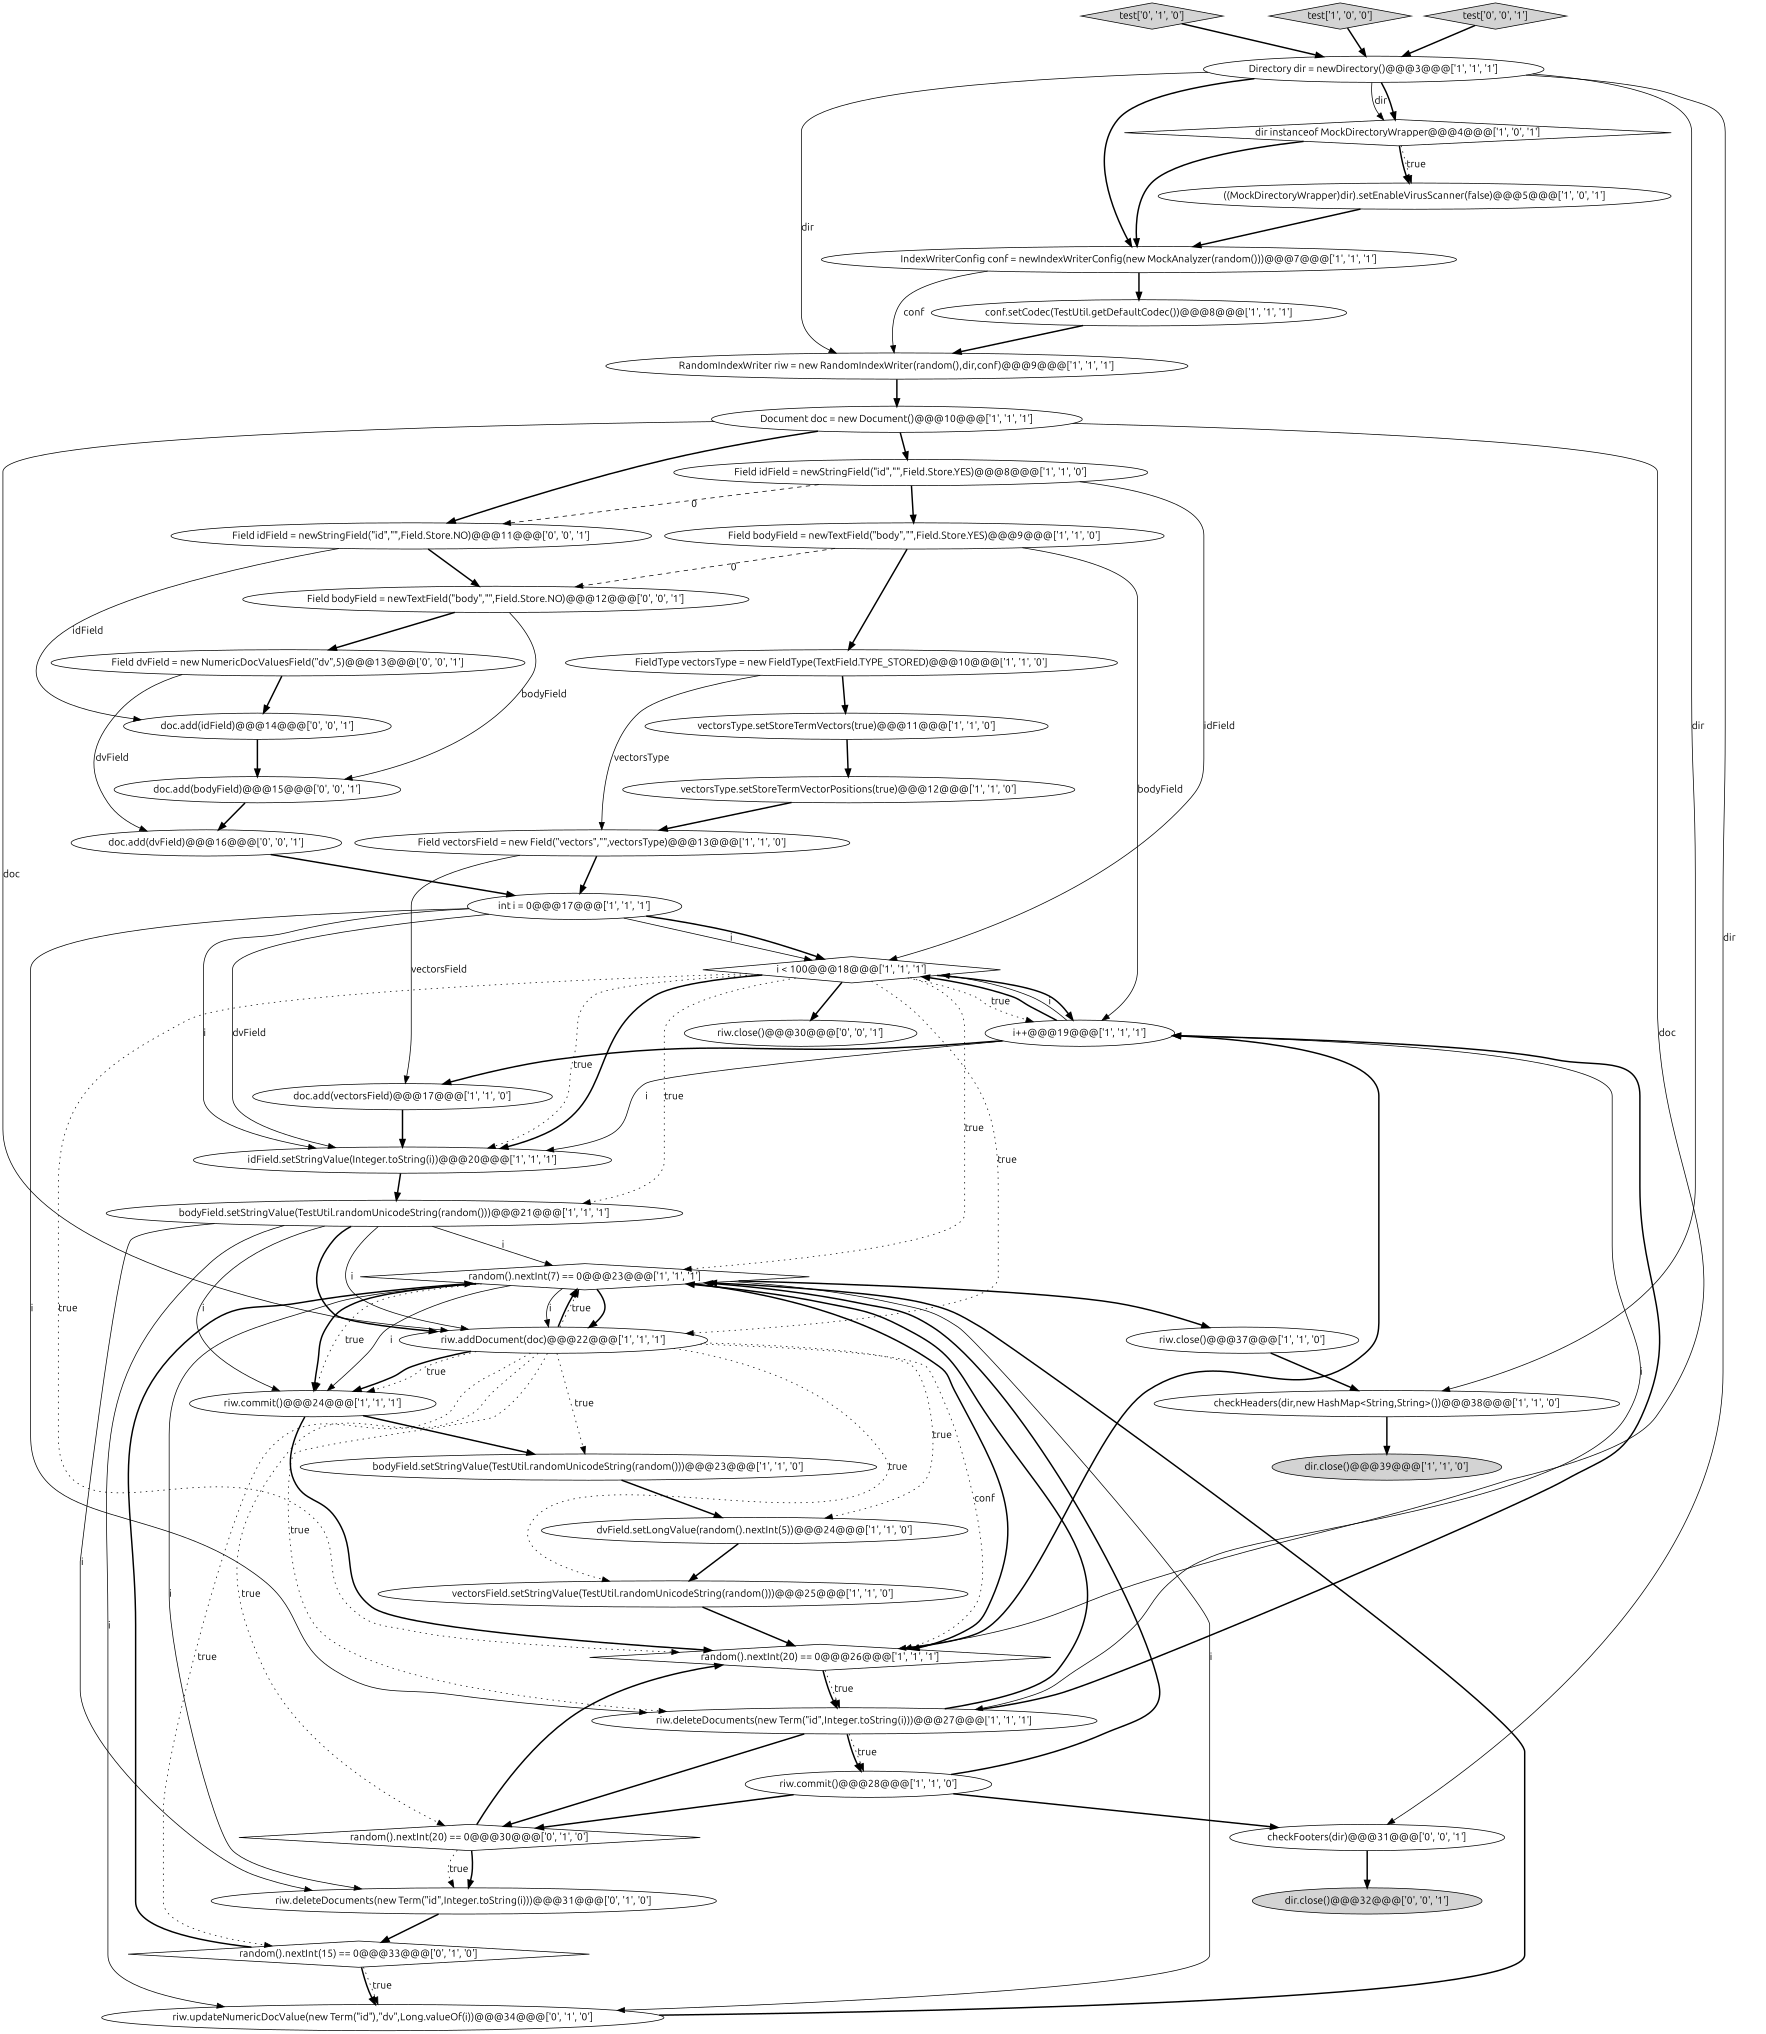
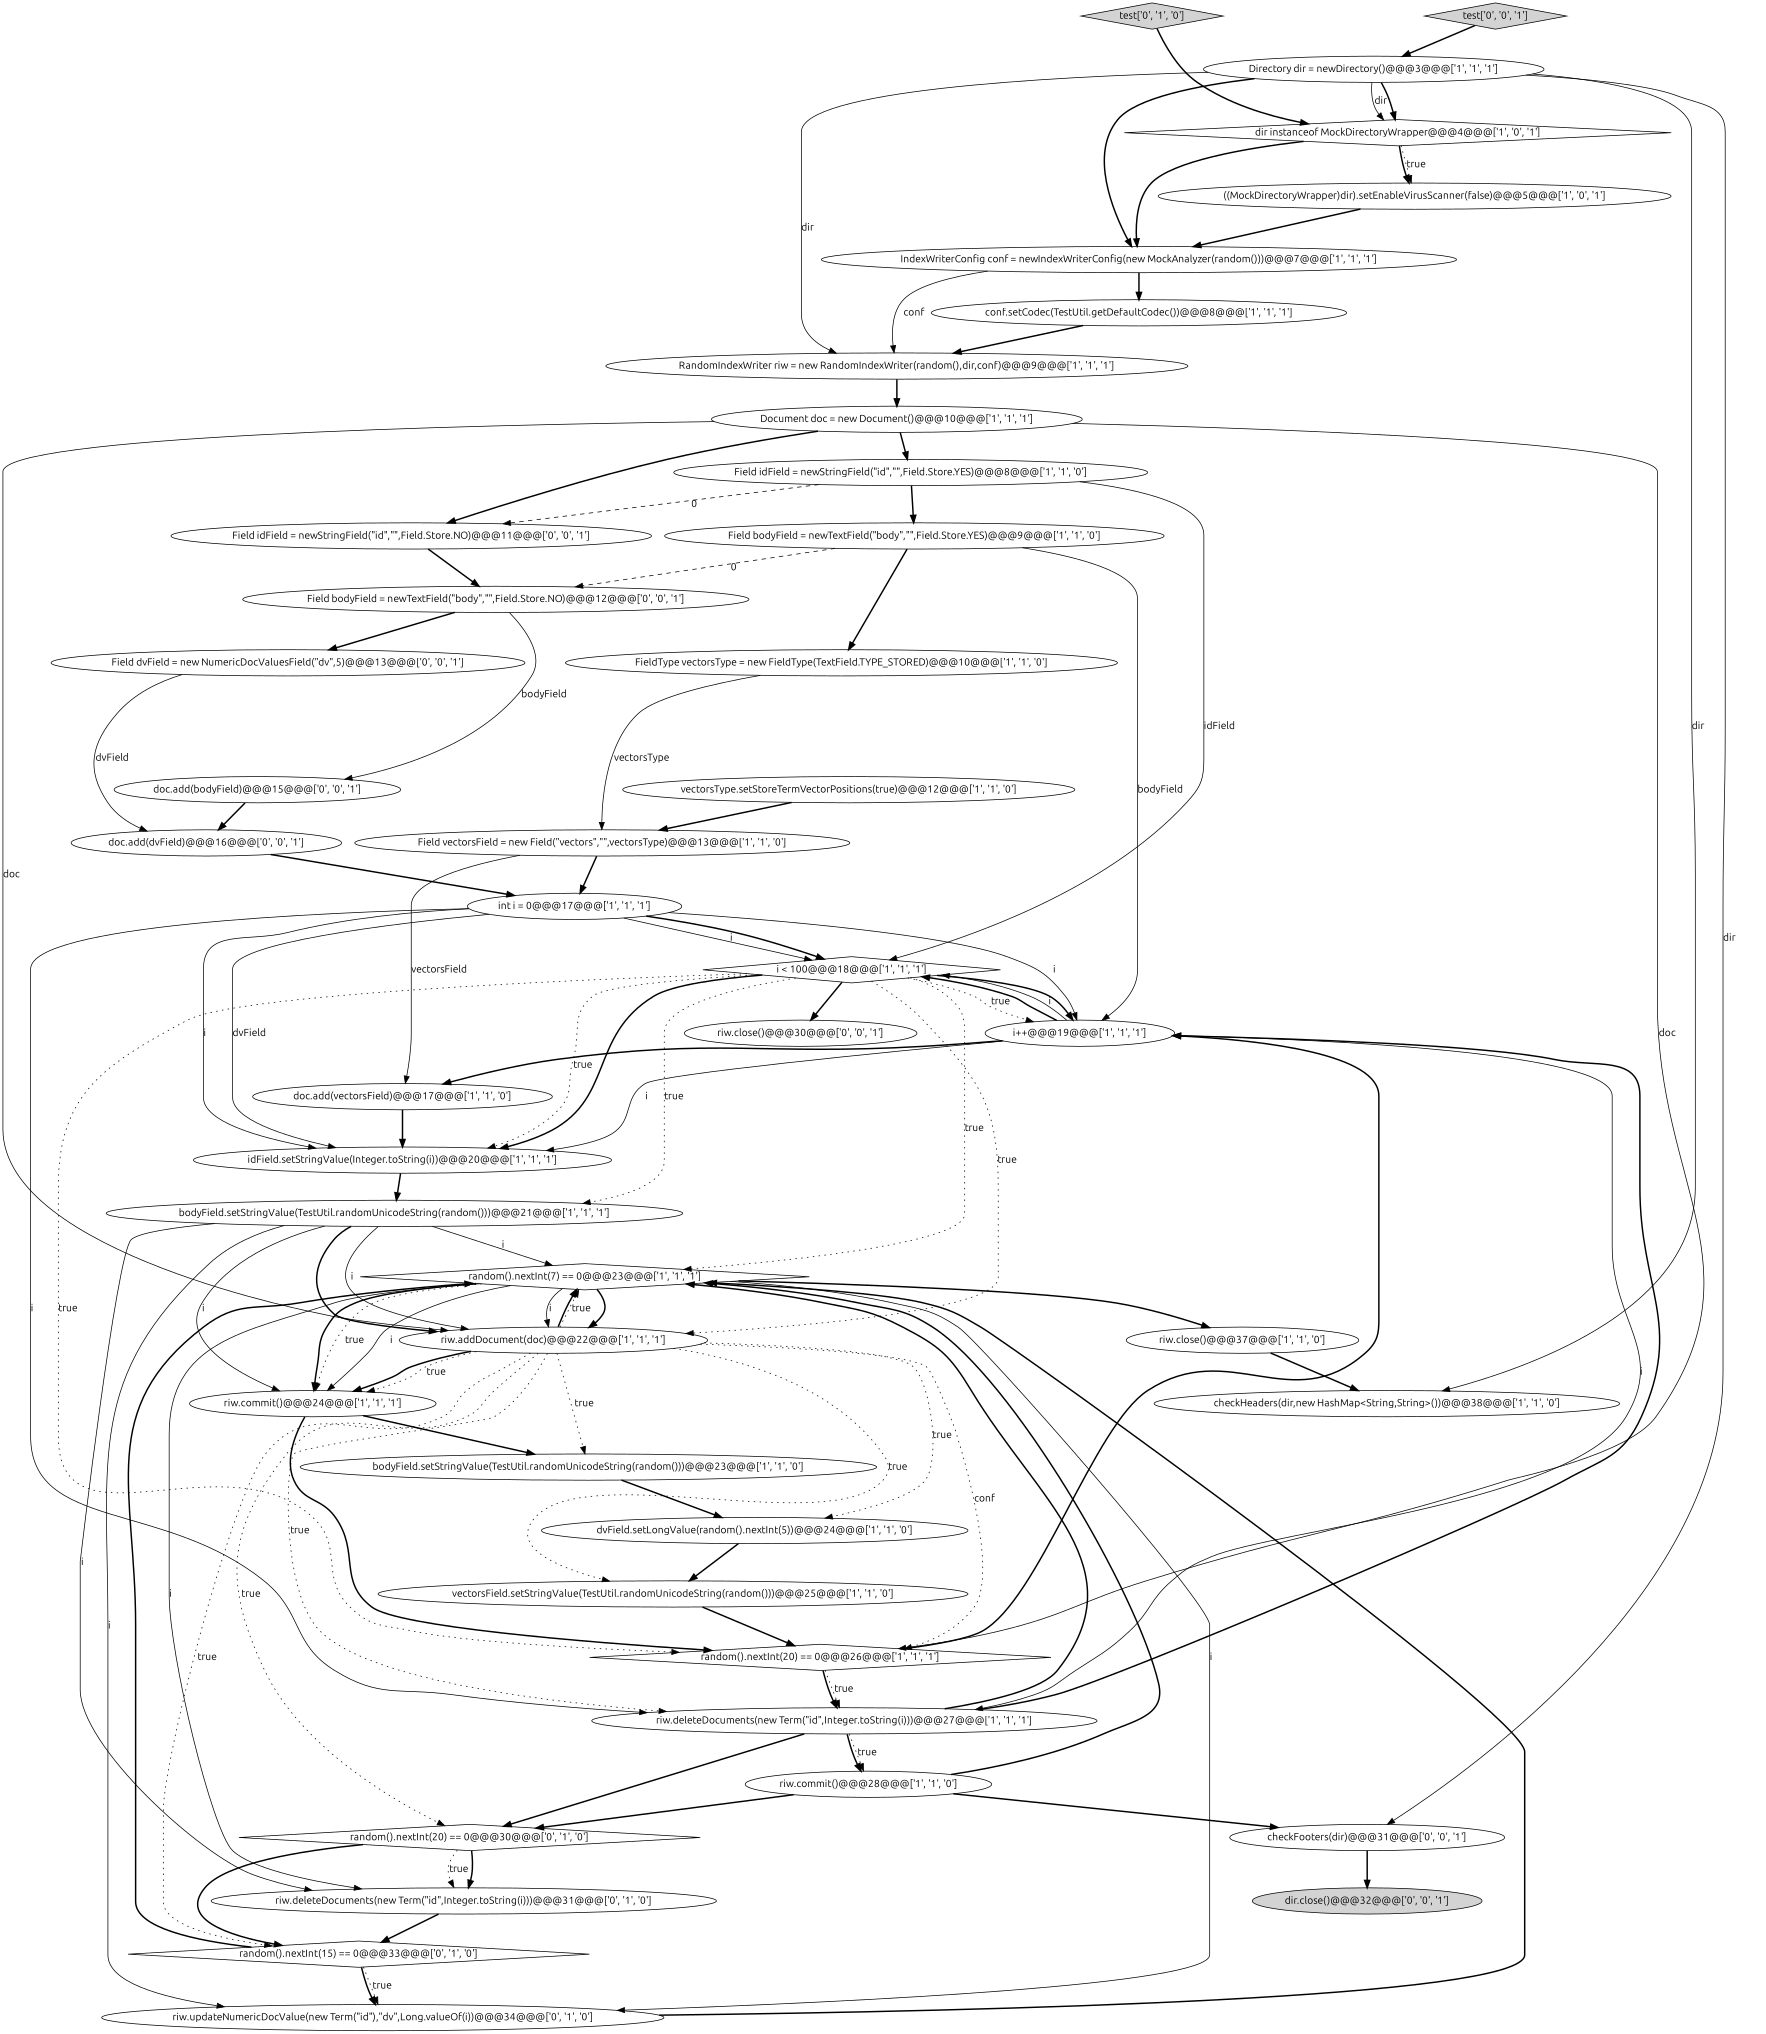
(1340, 16) -> none
(1249, 39) -> (1216, 94)
(257, 726) -> none
(847, 726) -> none
none -> (884, 933)
(960, 1400) -> none
(1387, 1467) -> none
(575, 1714) -> (228, 1872)
